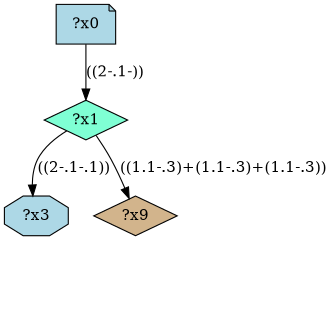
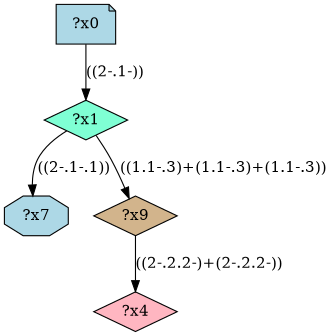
(36, 216) -> (36, 216)
none -> (135, 312)
